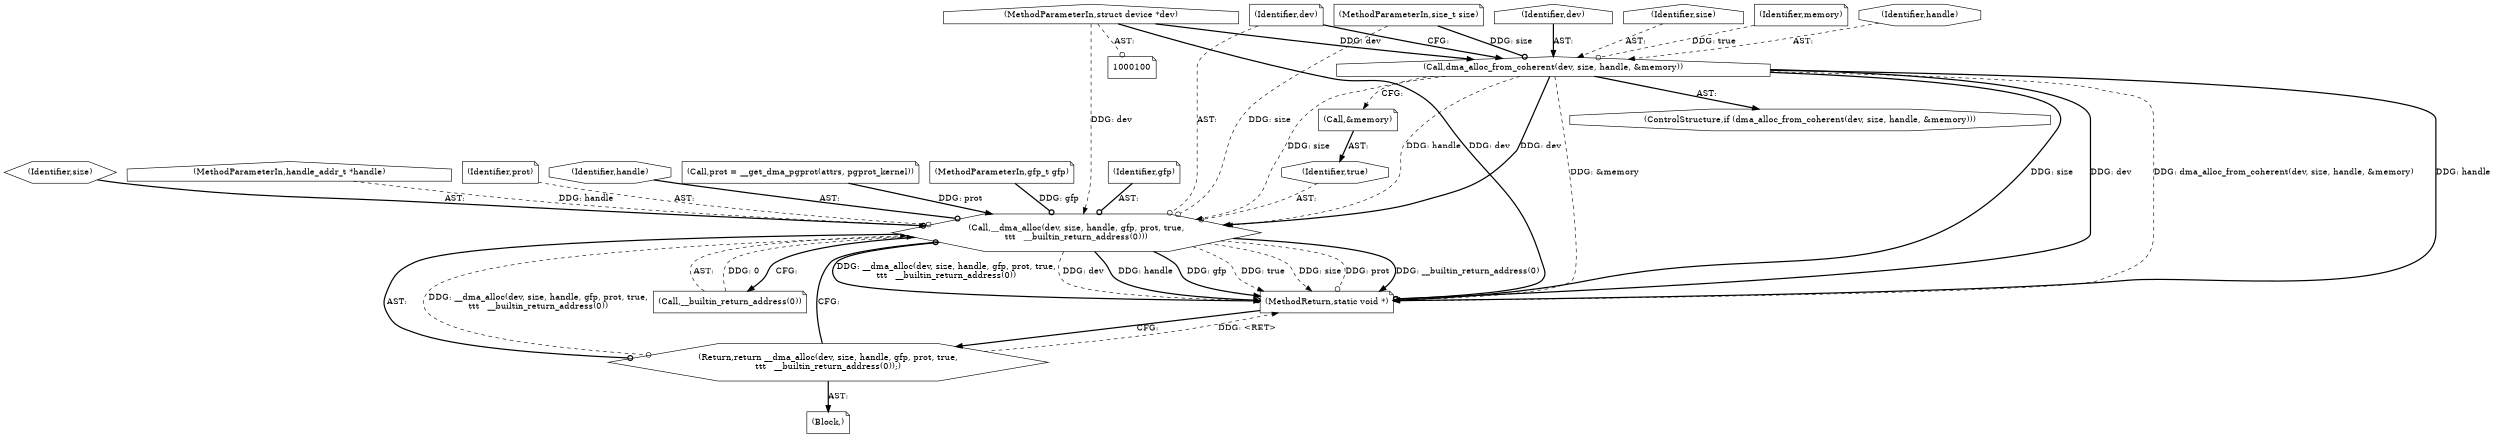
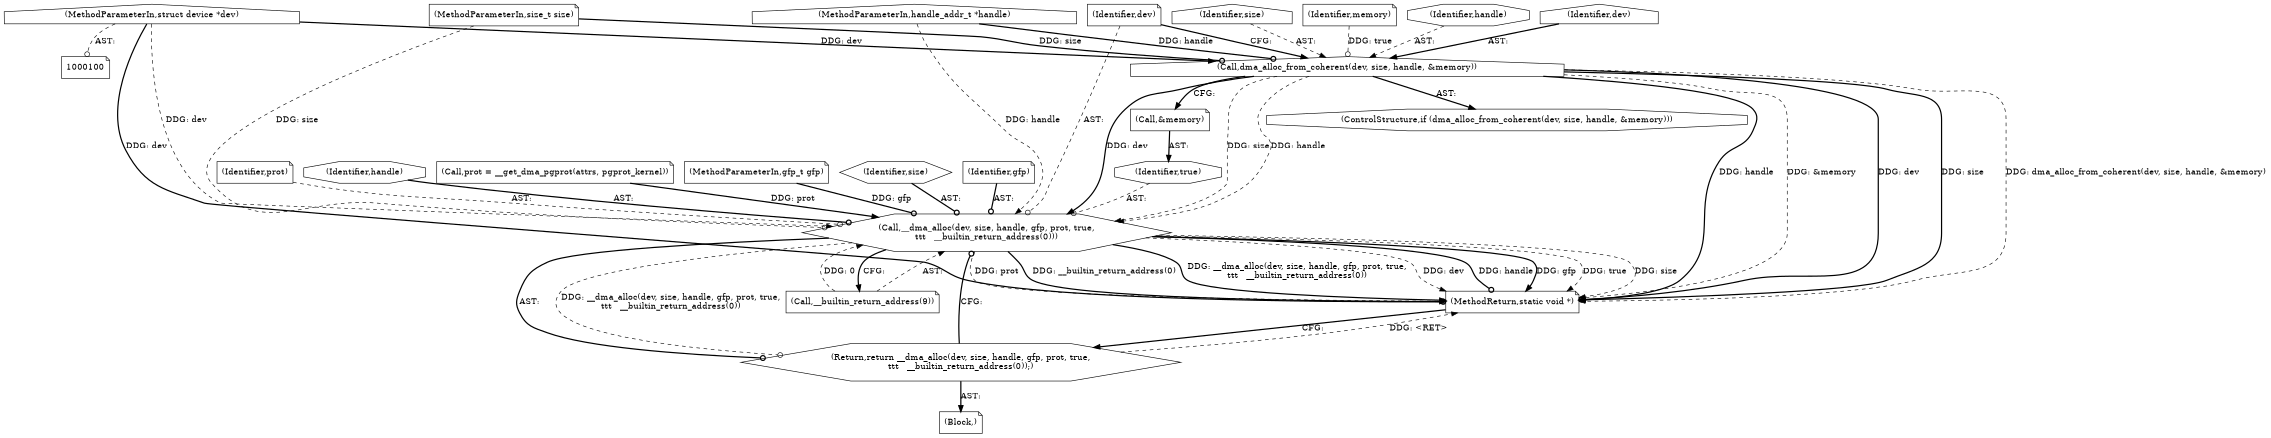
none -> (1125, 42)
(1397, 83) -> (1209, 83)
(730, 302) -> (863, 302)
